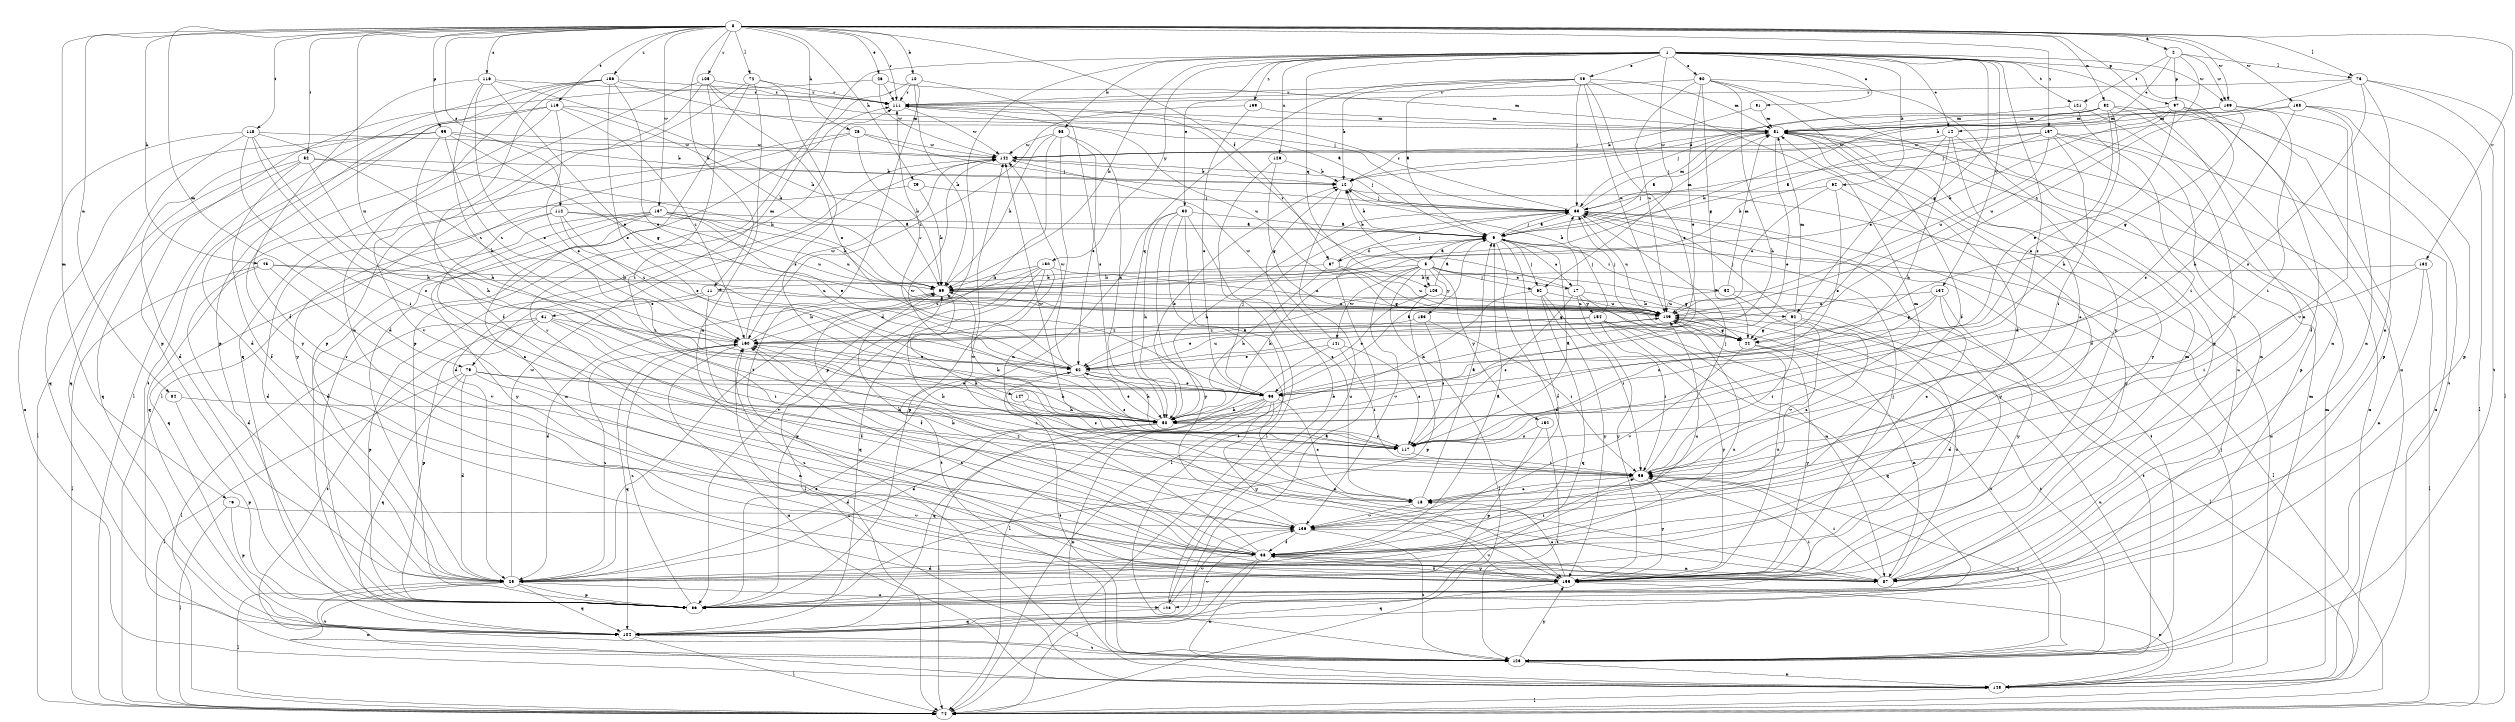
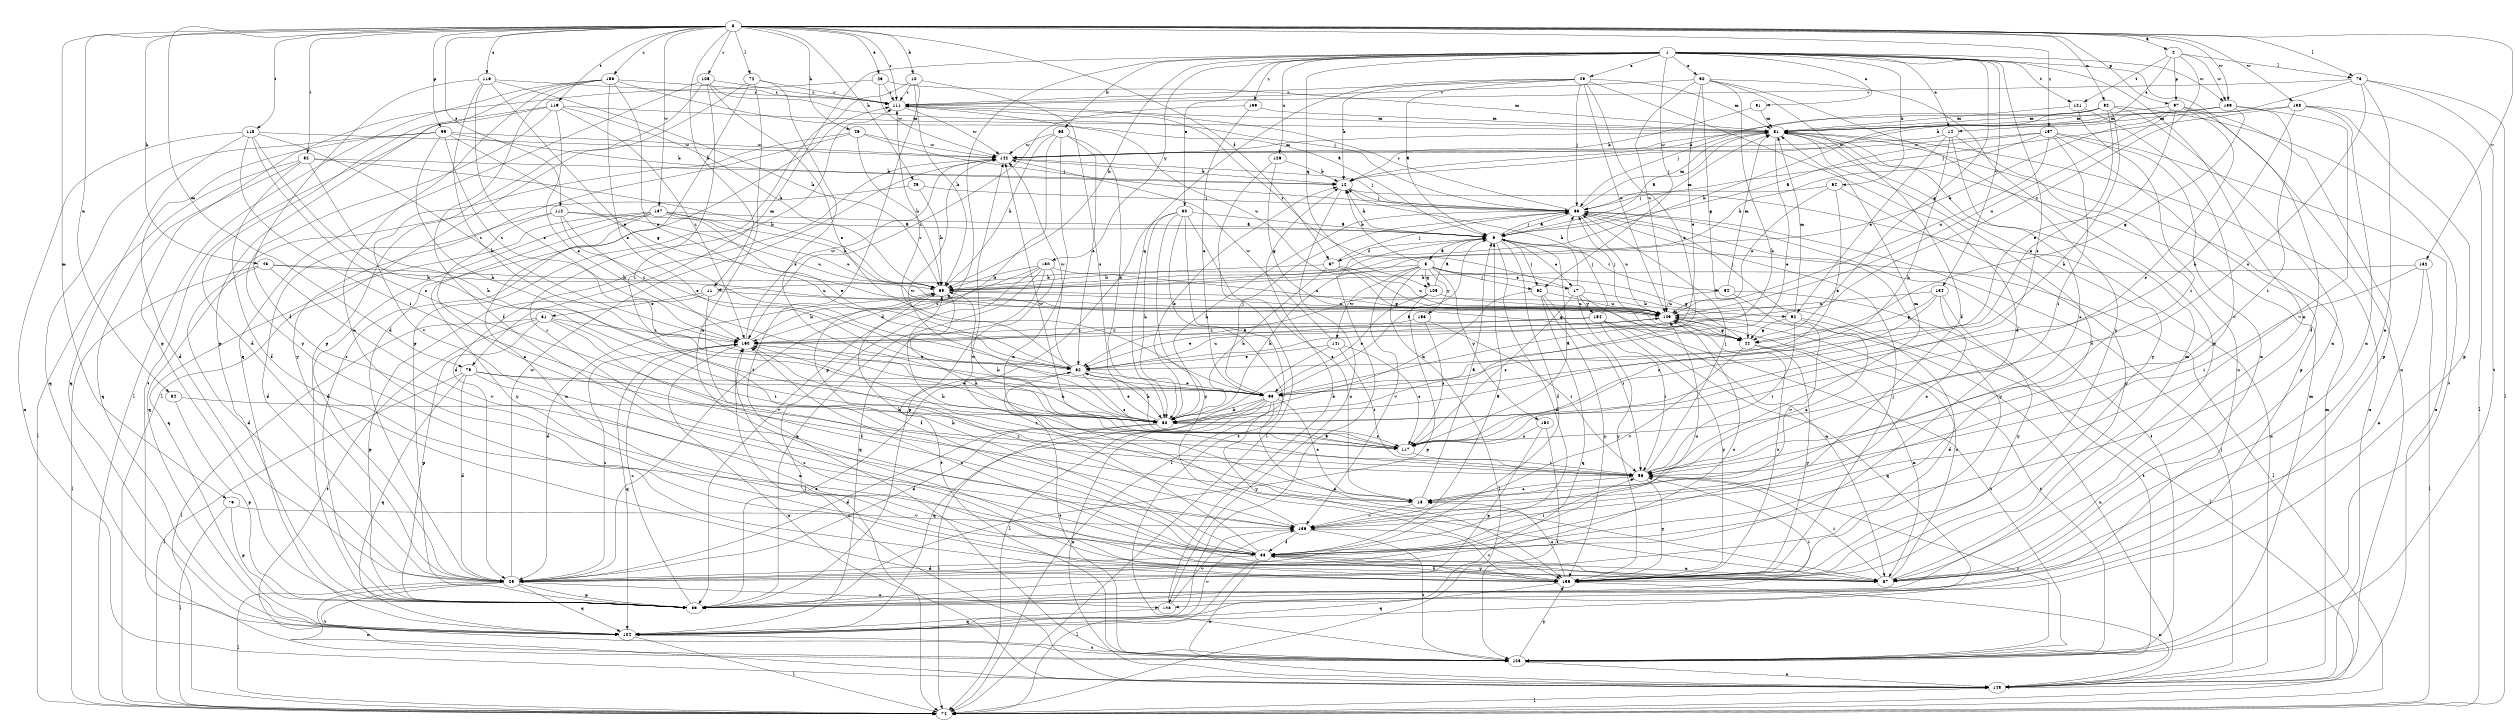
none -> (1389, 138)
(1020, 397) -> none
